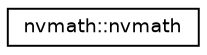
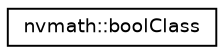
(103, 27) -> (112, 27)
